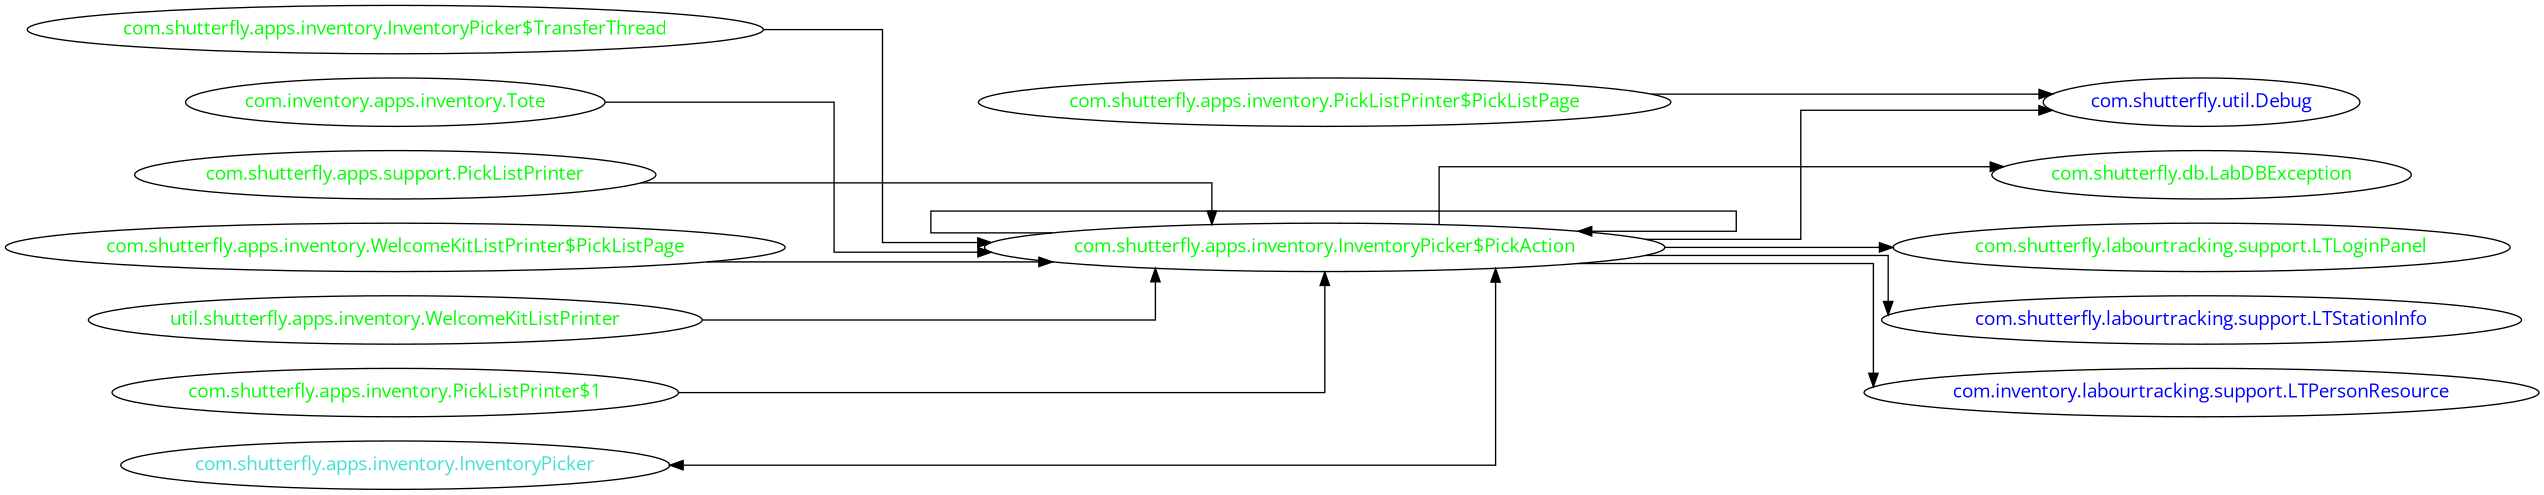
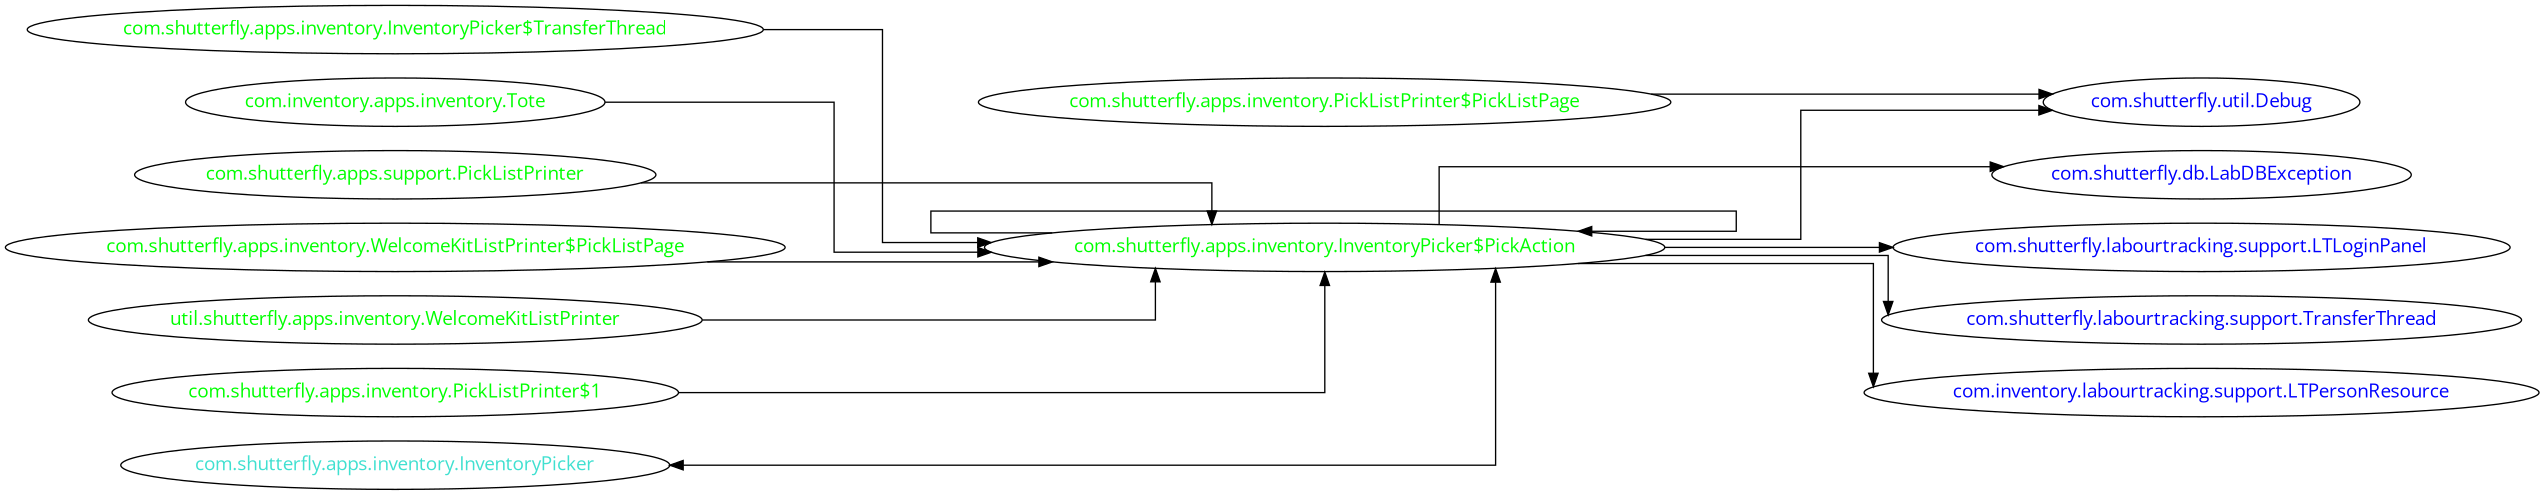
(2202, 175) -> (2202, 175)
(2202, 247) -> (2202, 247)
(2202, 320) -> (2202, 320)
